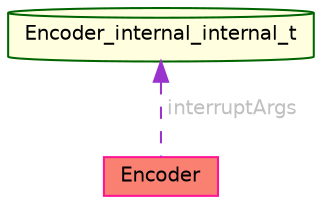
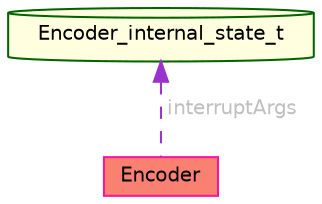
(161, 35) -> (161, 35)
